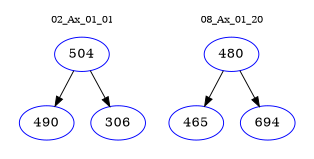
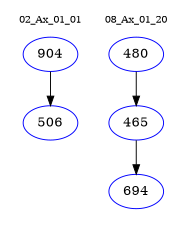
(82, 54) -> (50, 54)
(247, 84) -> (136, 153)
(47, 123) -> none
(118, 123) -> (50, 123)
